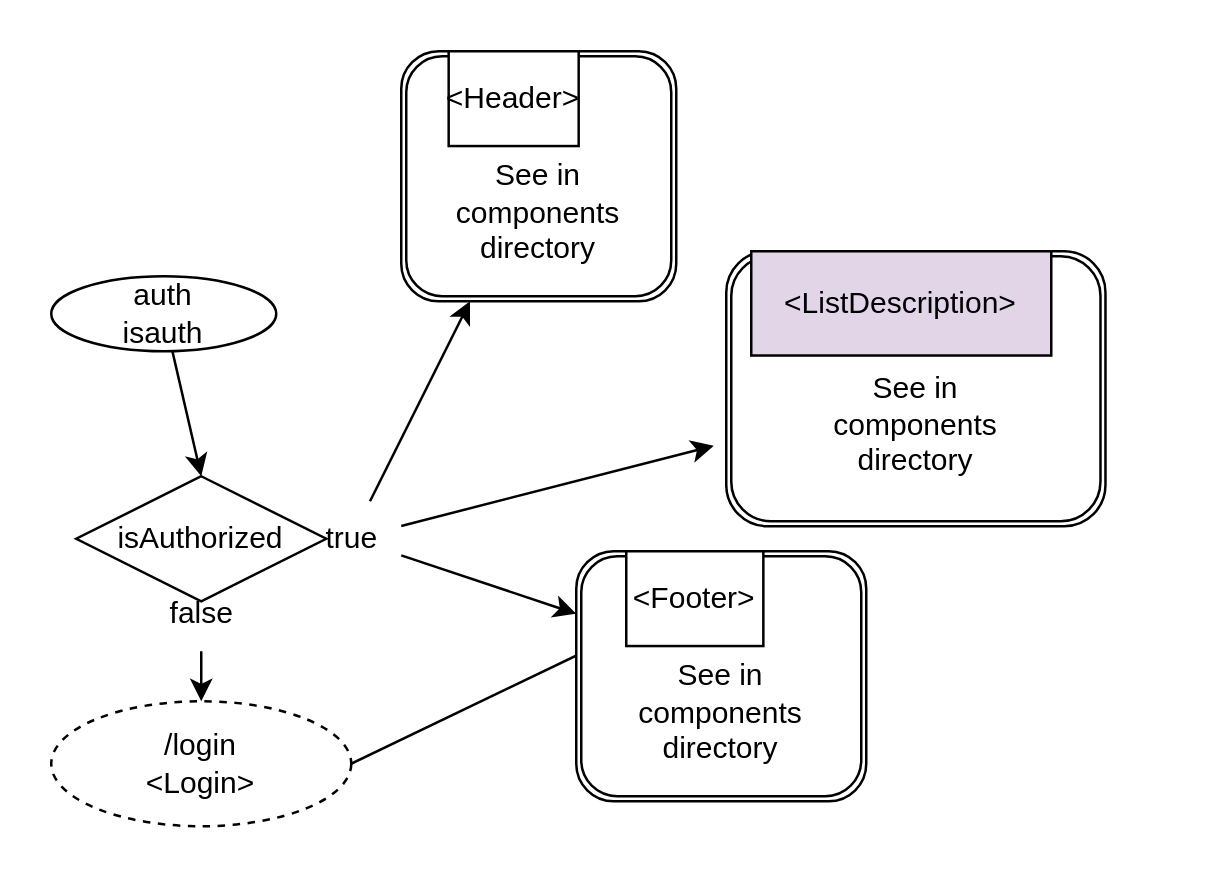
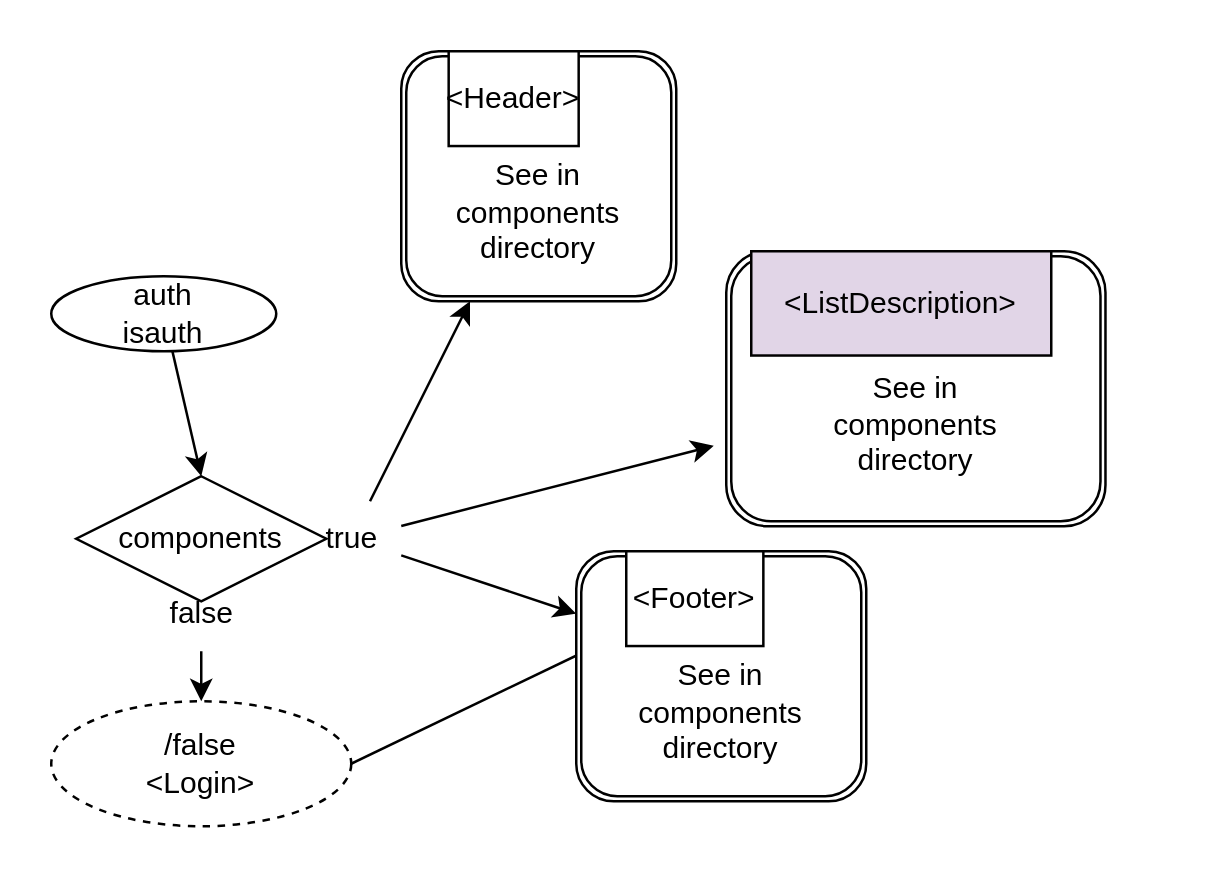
(201, 539) -> (201, 539)
(201, 764) -> (201, 764)
